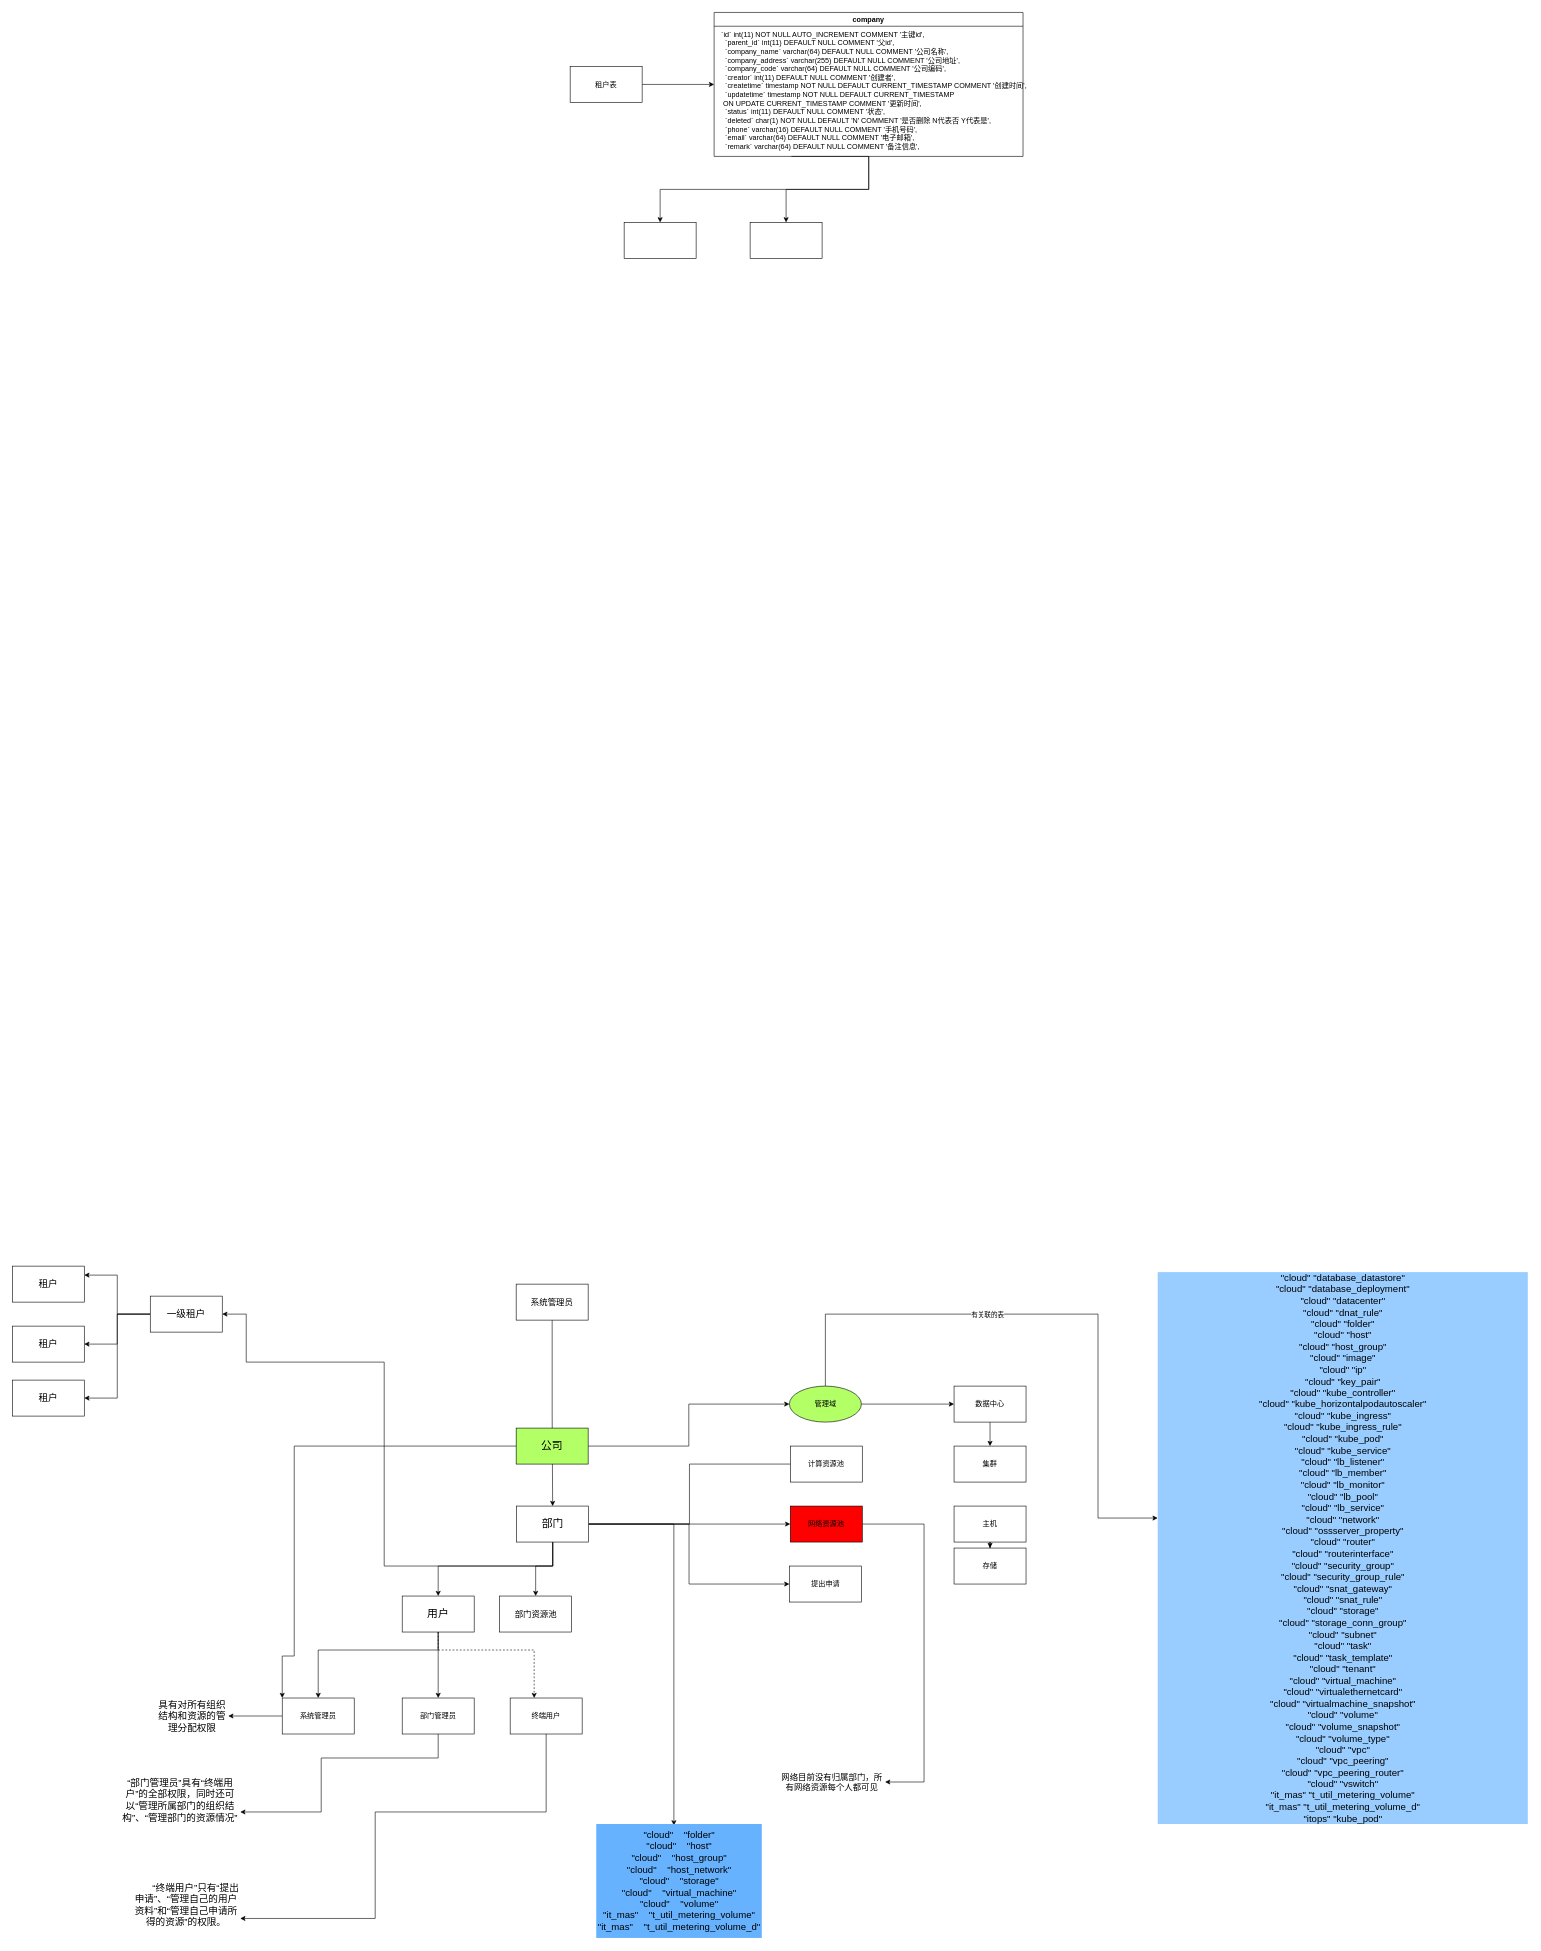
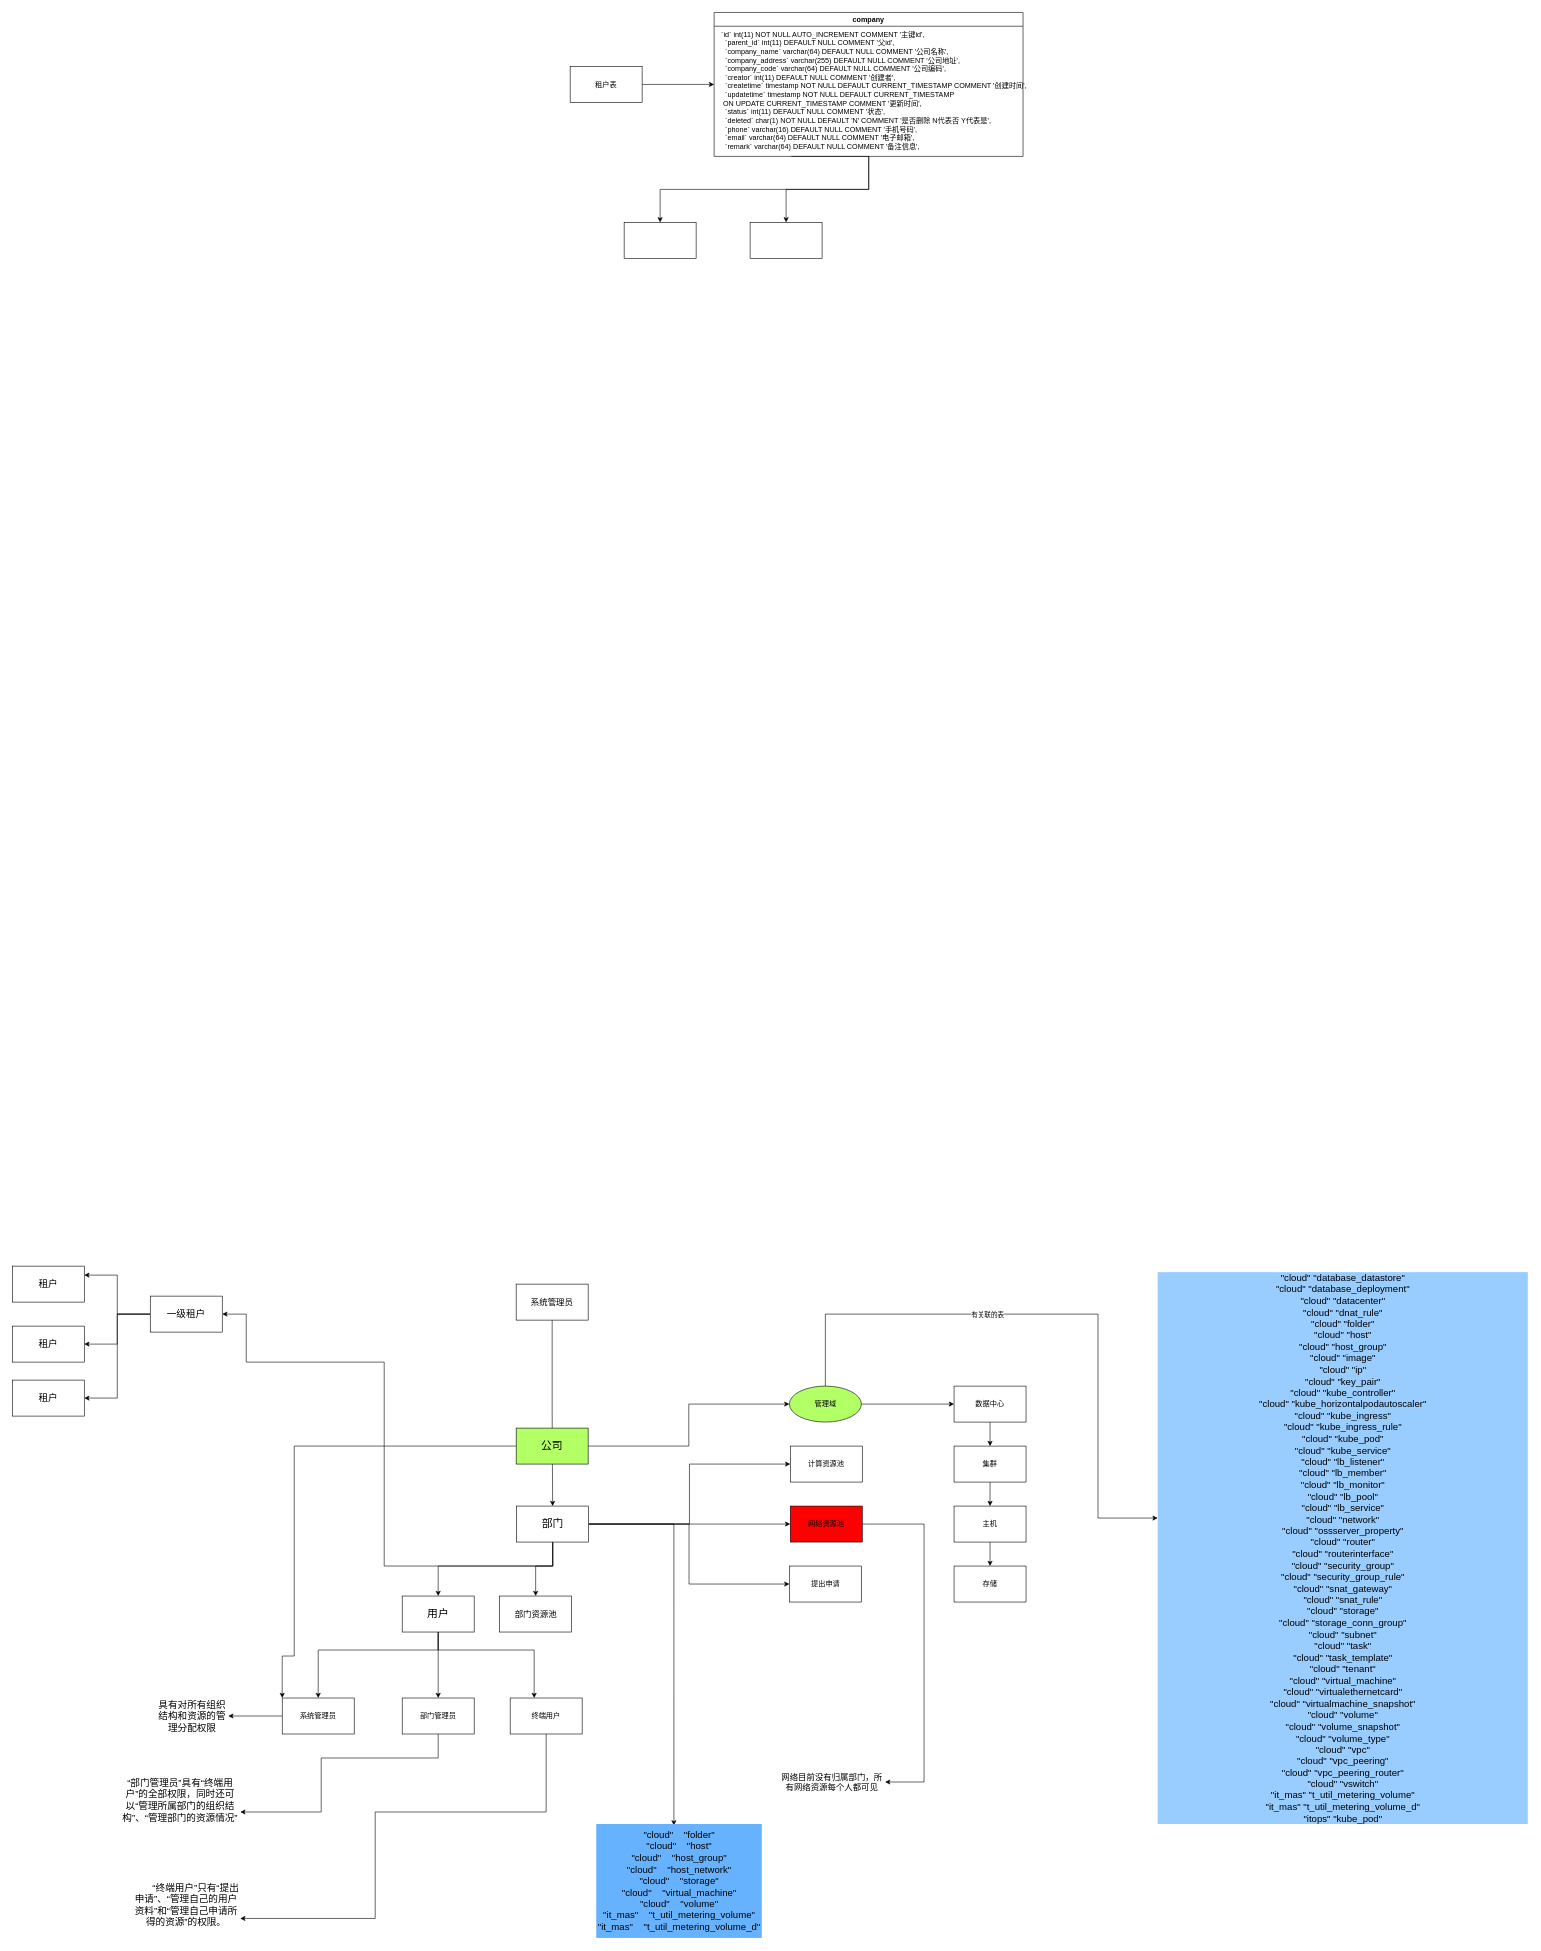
(786, 1464) -> (785, 1464)
none -> (990, 1500)
(990, 1566) -> (990, 1584)
(509, 1650) -> (509, 1650)
